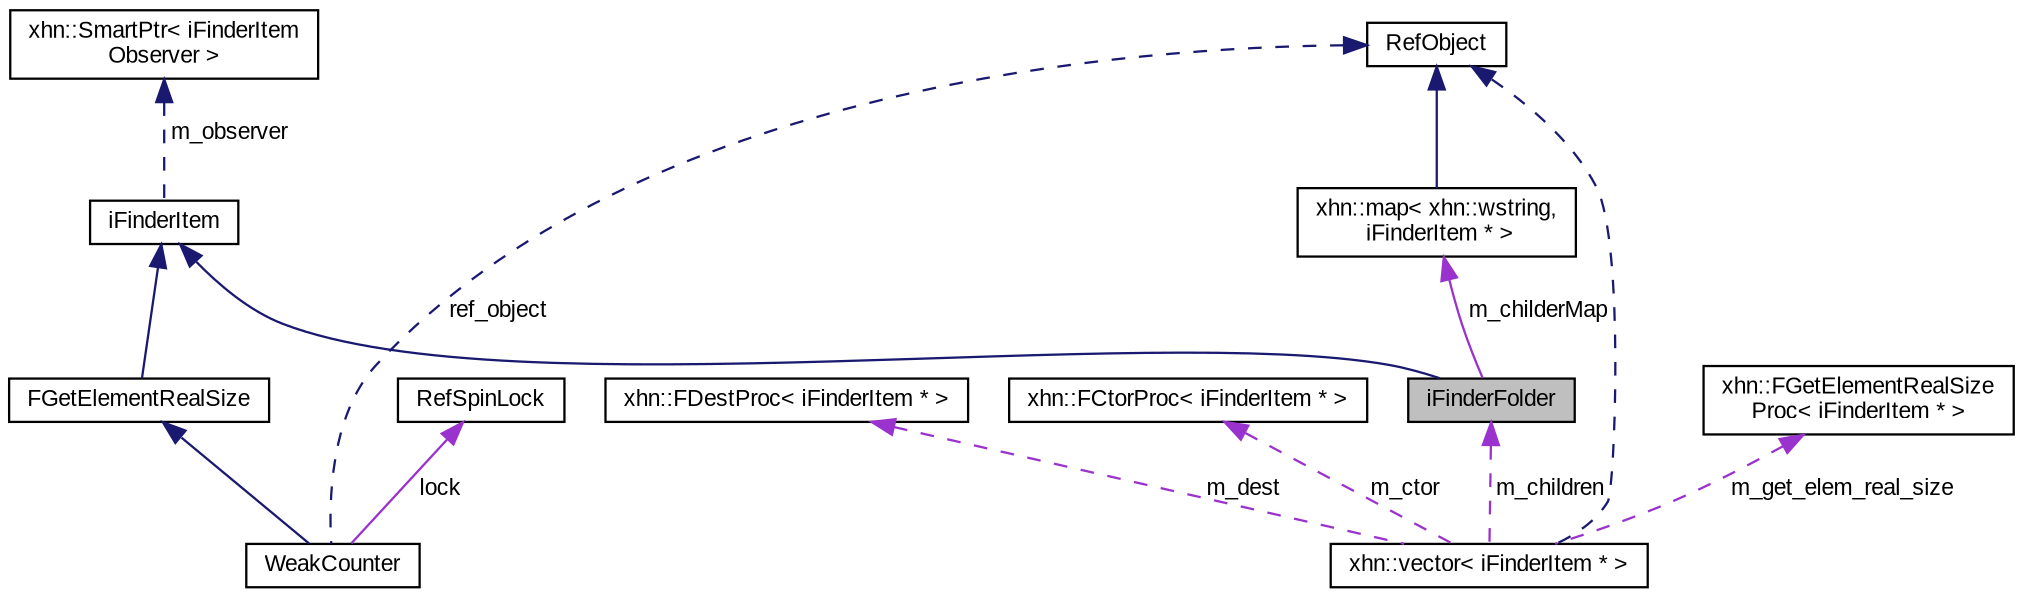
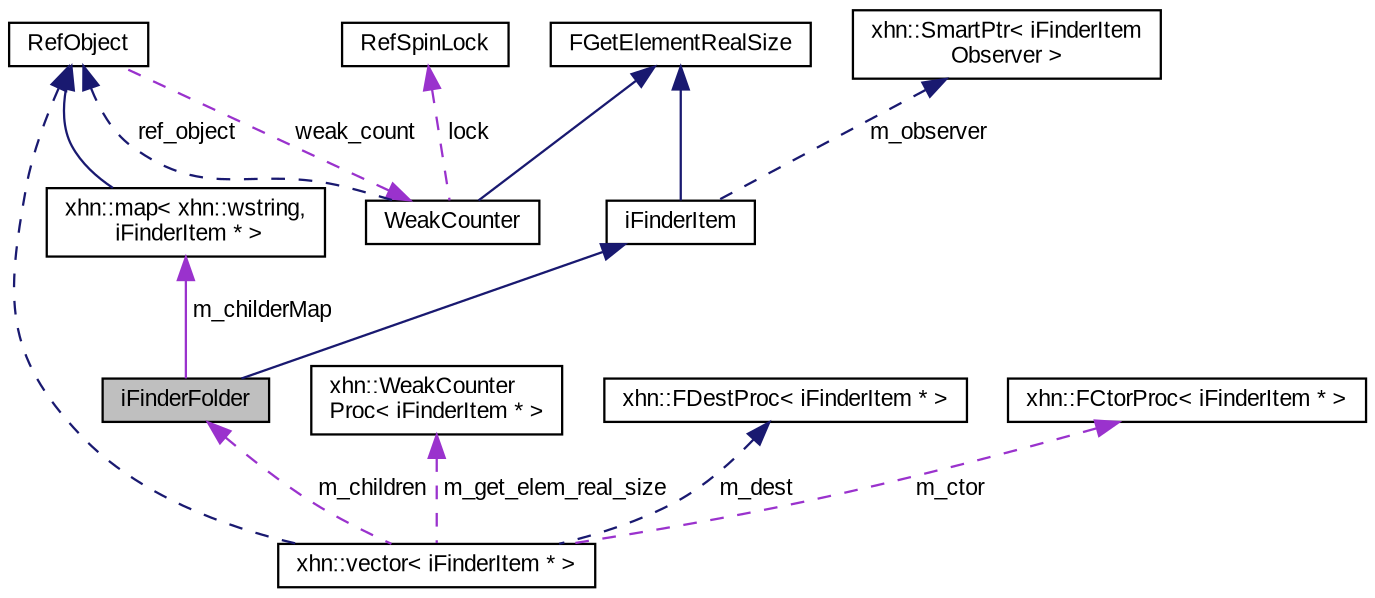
none -> (255, 128)
(150, 323) -> (681, 145)
(1859, 400) -> (437, 400)
(1149, 485) -> (665, 507)
(399, 491) -> (441, 145)
